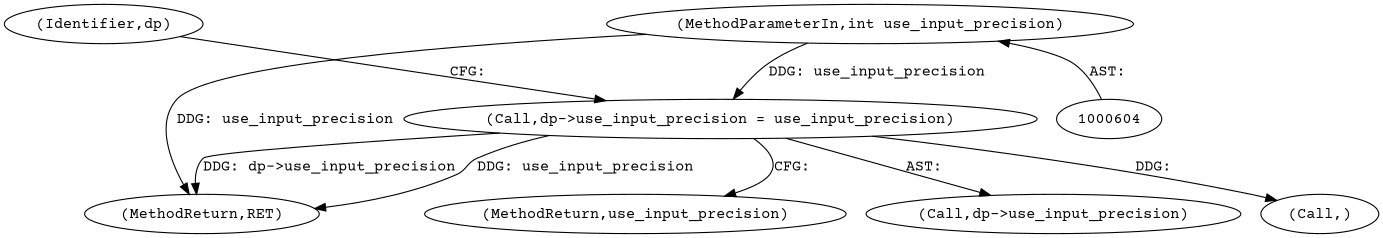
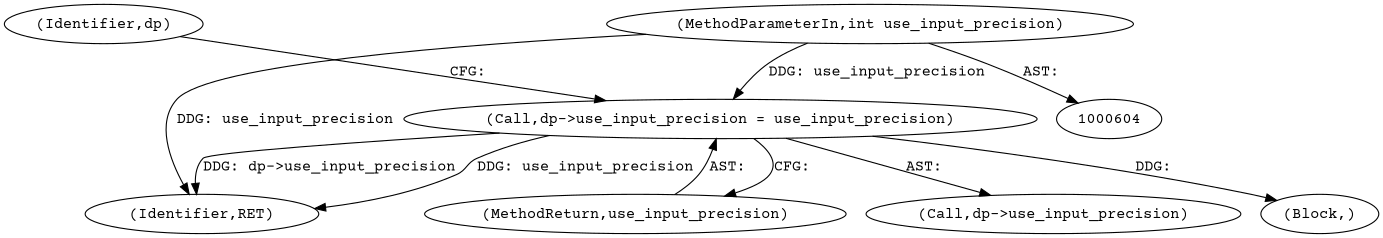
(1064, 58) -> (999, 69)
none -> (698, 175)
(202, 214) -> (202, 214)
(1320, 214) -> (1320, 214)
